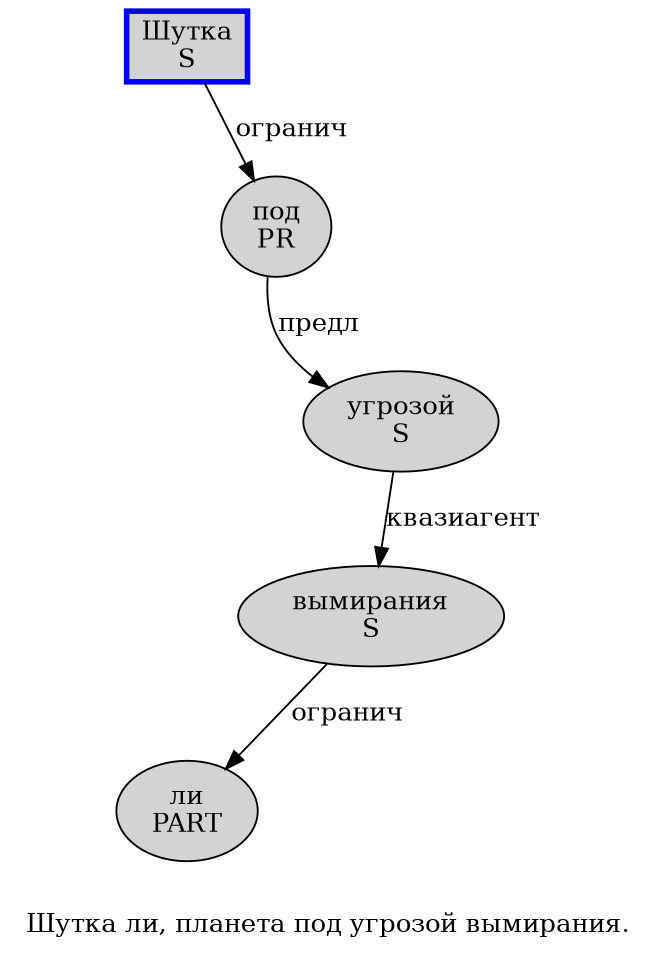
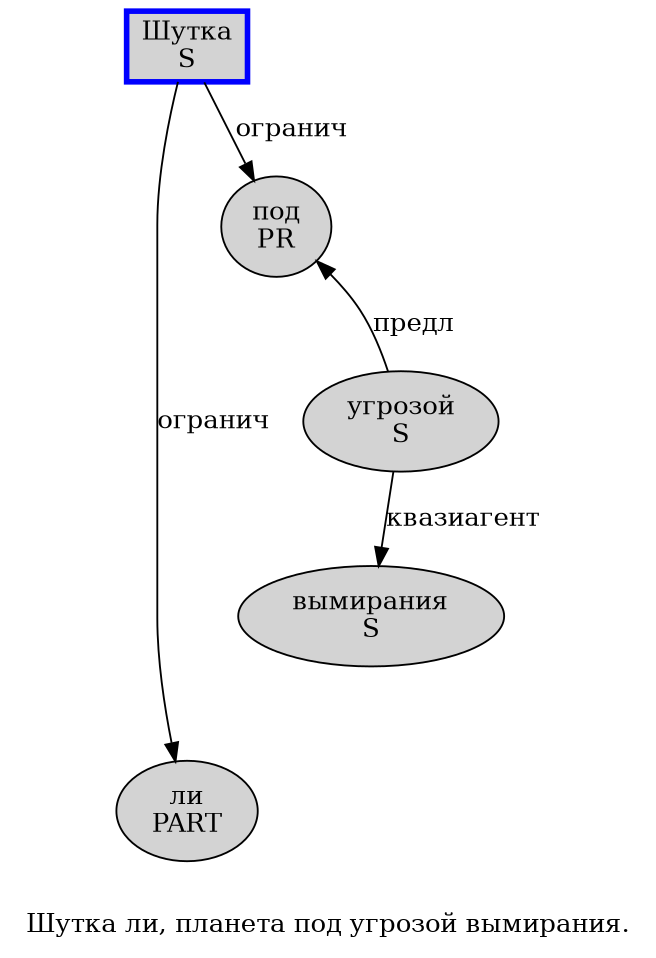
(276, 333) -> (366, 319)
(283, 710) -> (157, 412)
